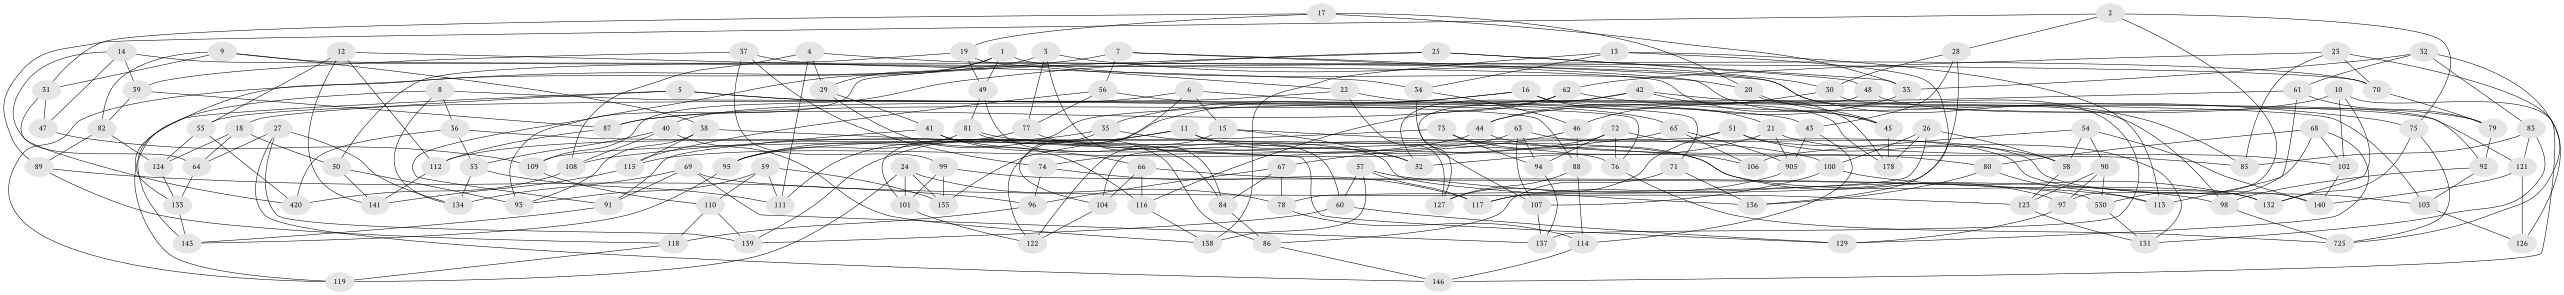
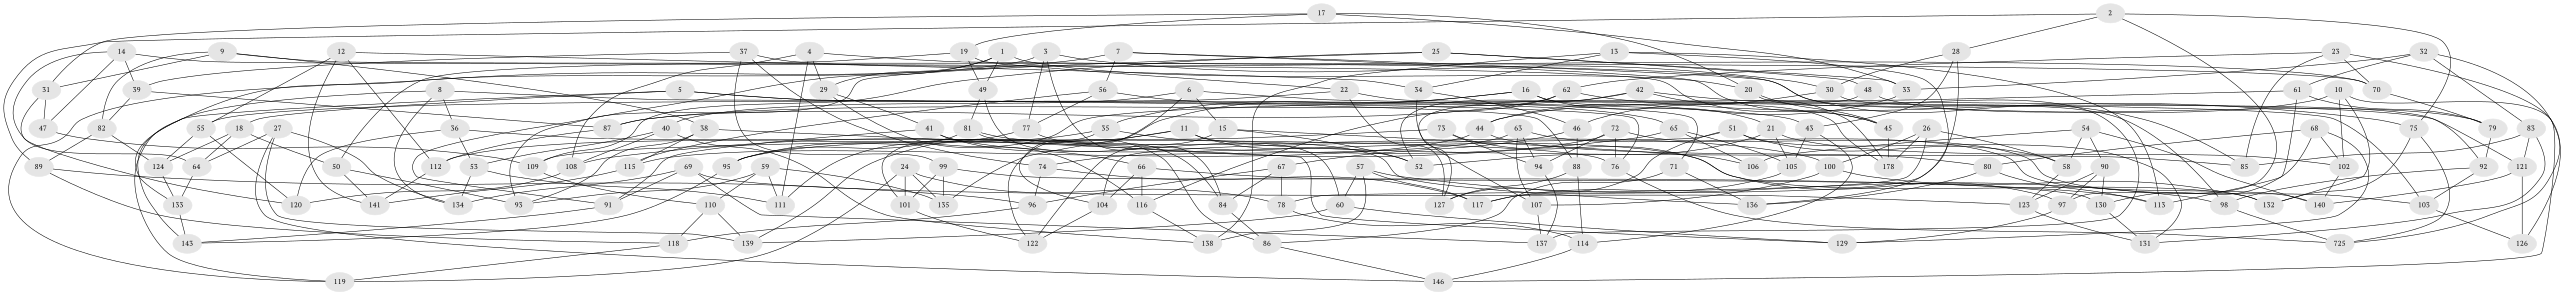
(1792, 167) -> (1792, 167)
(296, 205) -> (296, 205)
(2101, 205) -> (2101, 205)
